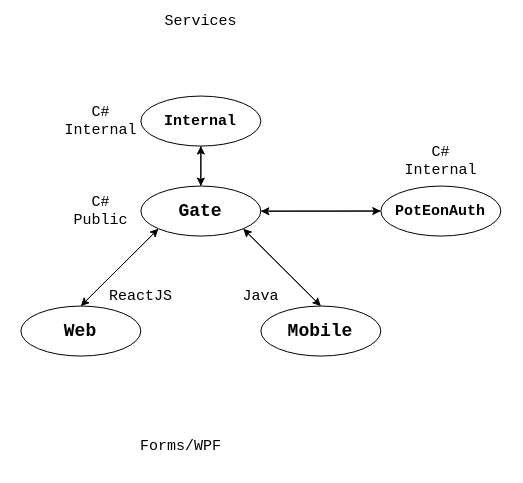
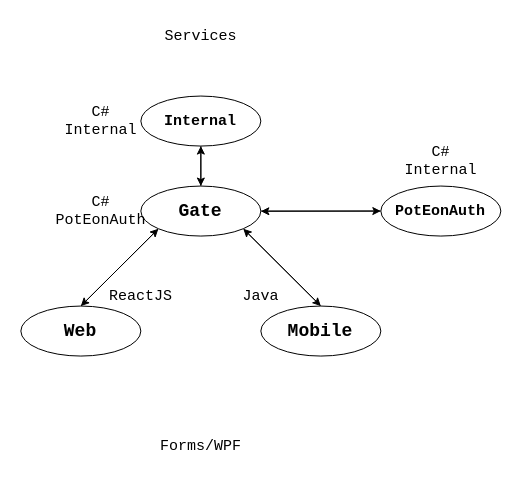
(201, 21) -> (201, 36)
(101, 212) -> (101, 212)
(181, 446) -> (201, 446)
